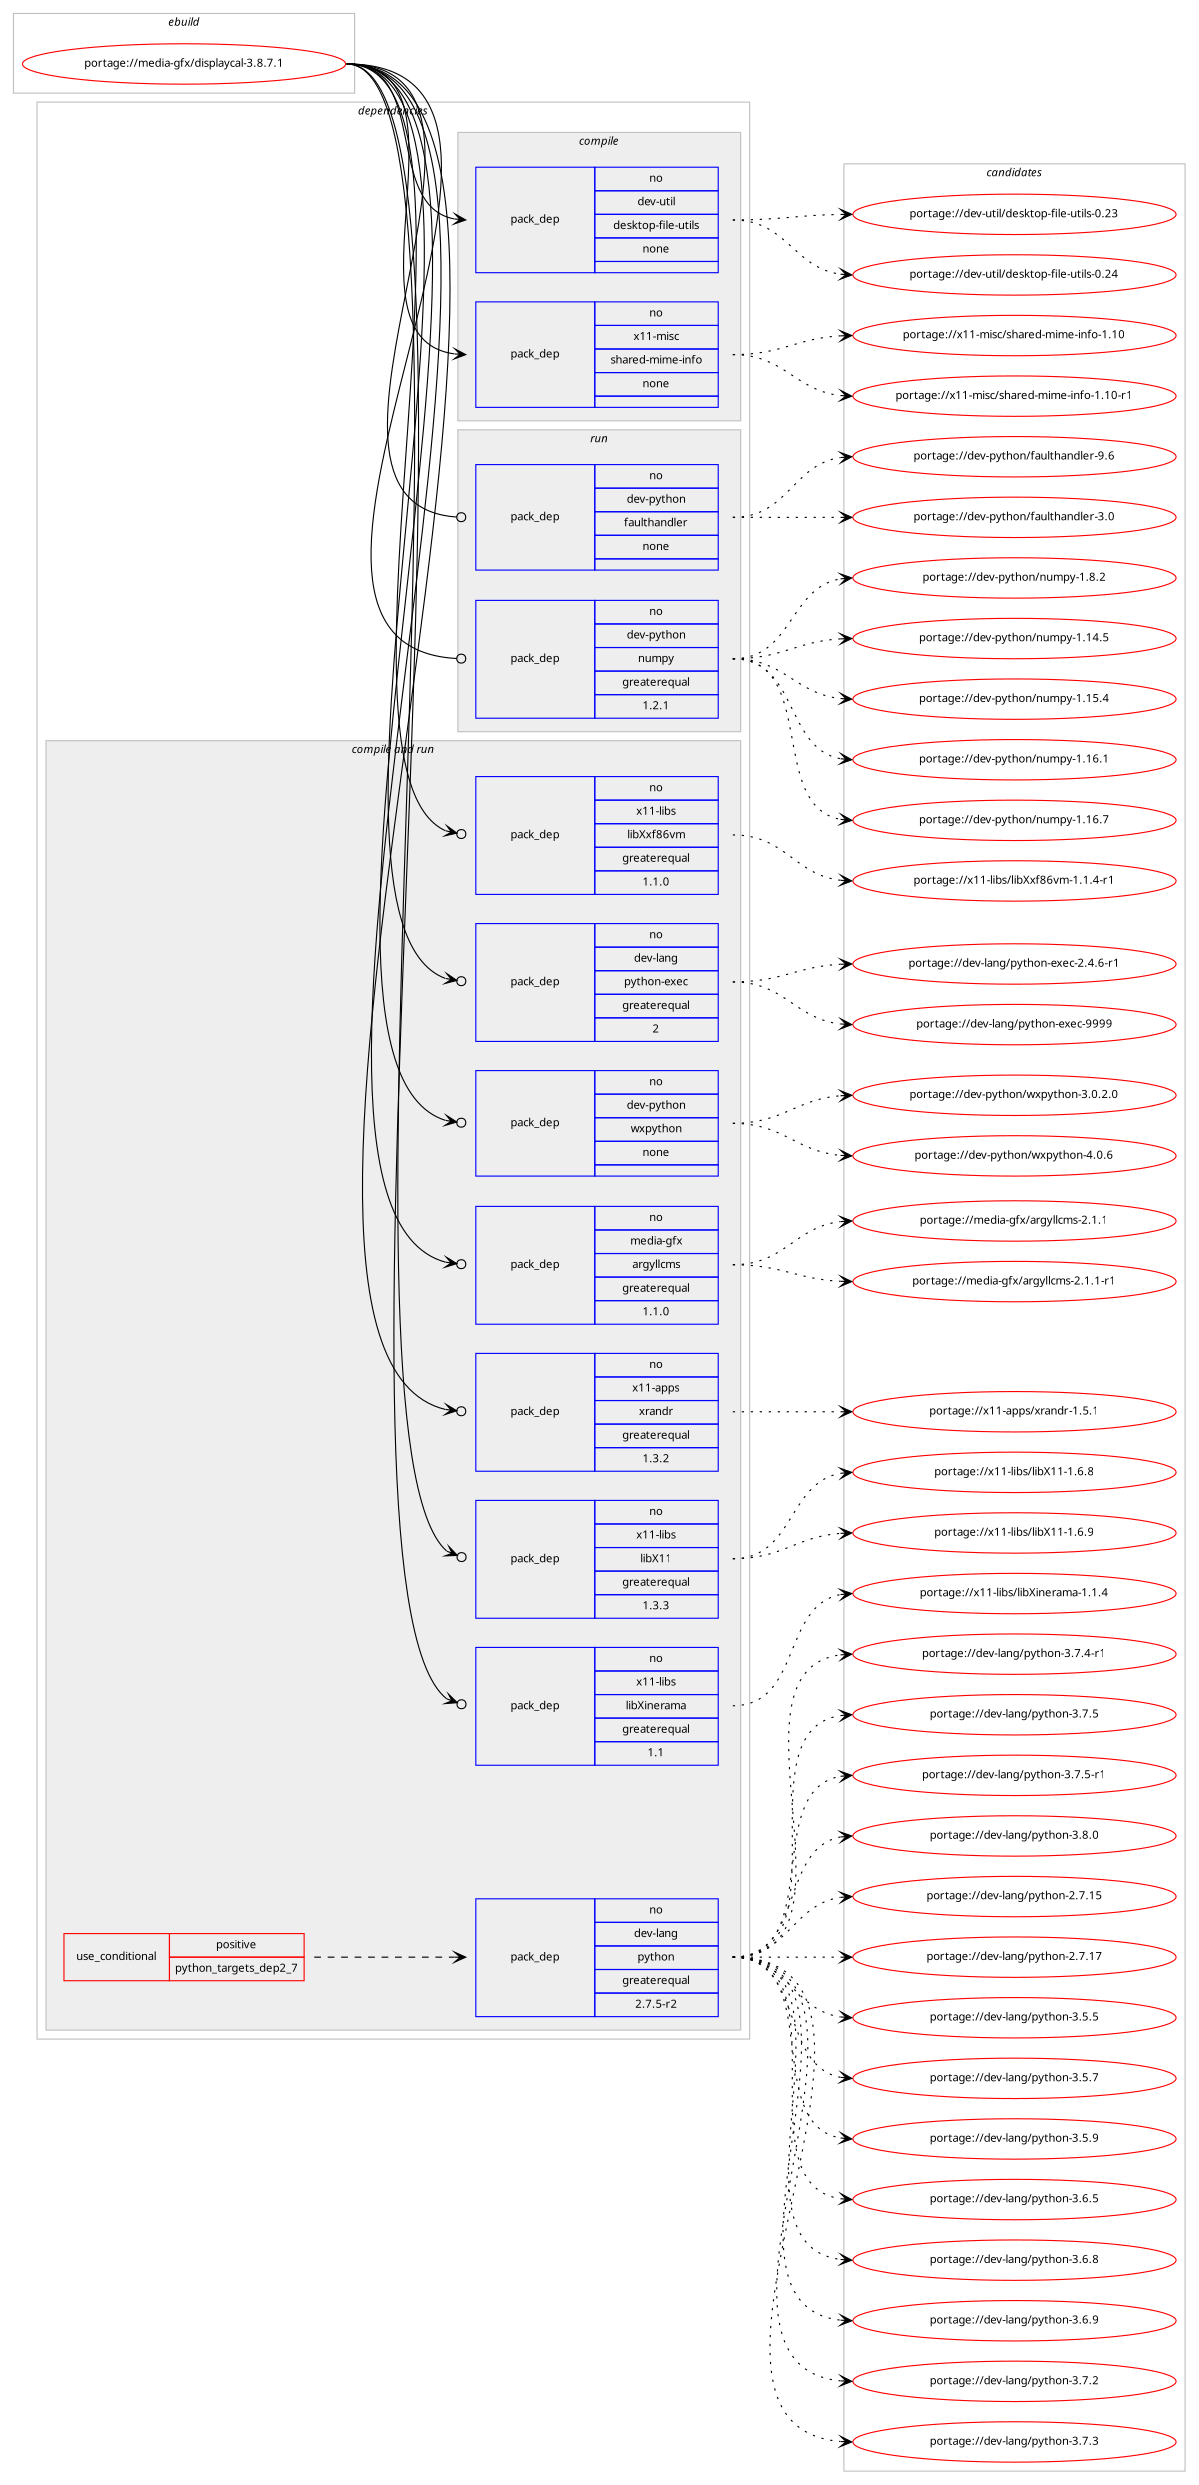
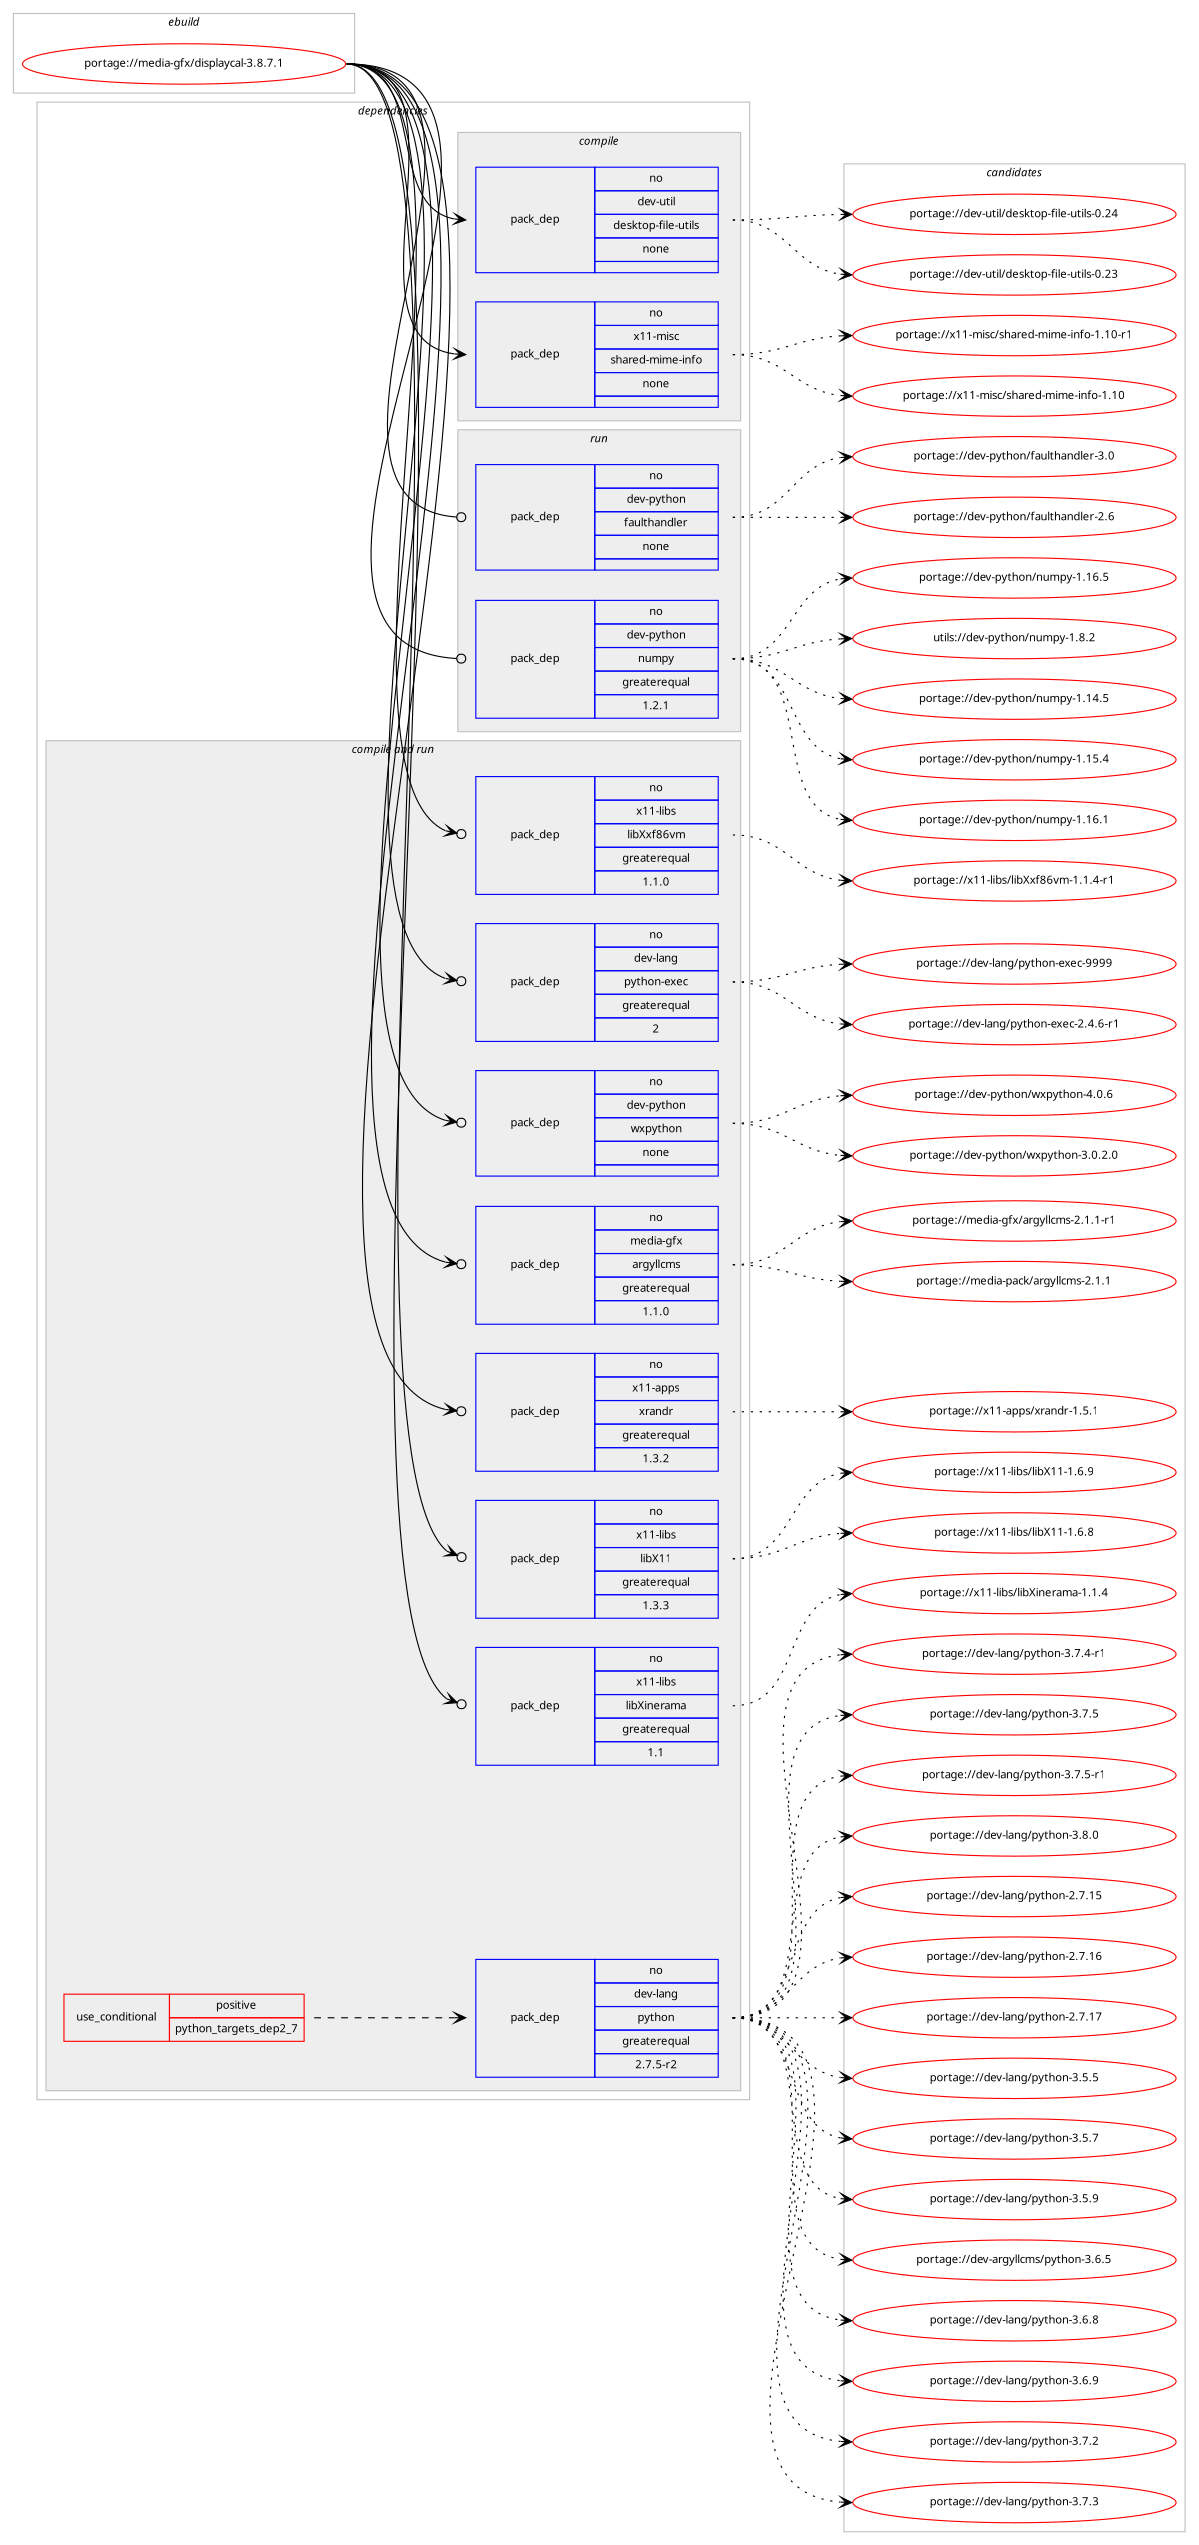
(1014, 457) -> (1014, 517)
(1014, 578) -> (1014, 639)
(1014, 820) -> (1014, 578)
(1014, 1221) -> (1014, 1282)
none -> (1014, 1957)
(1014, 2200) -> (1014, 2260)
